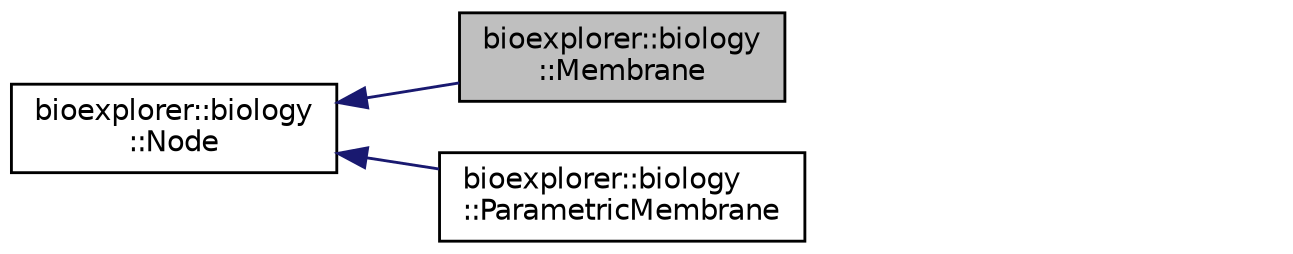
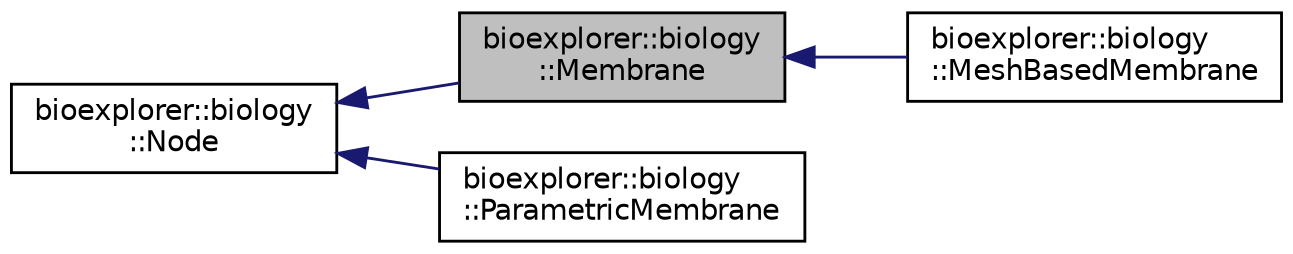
none -> (1095, 57)
